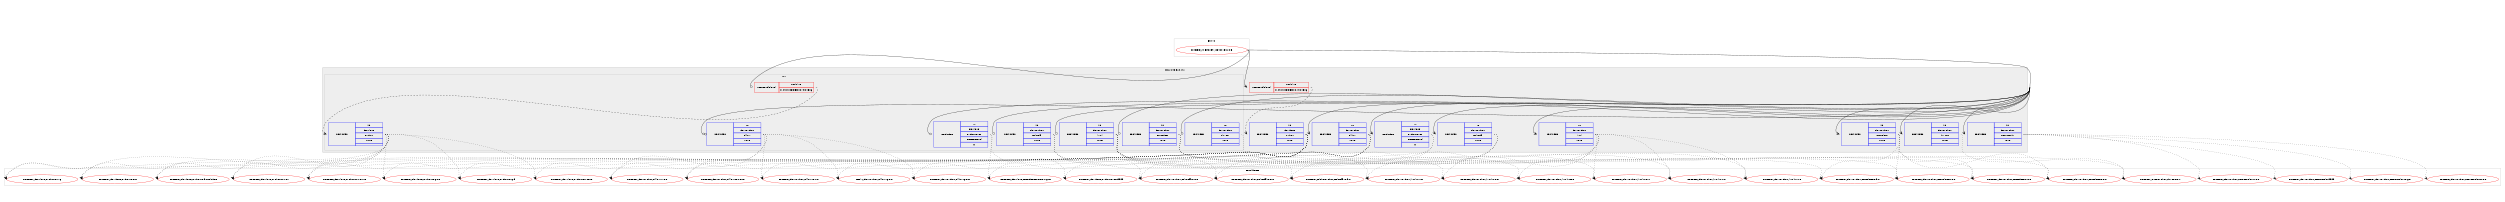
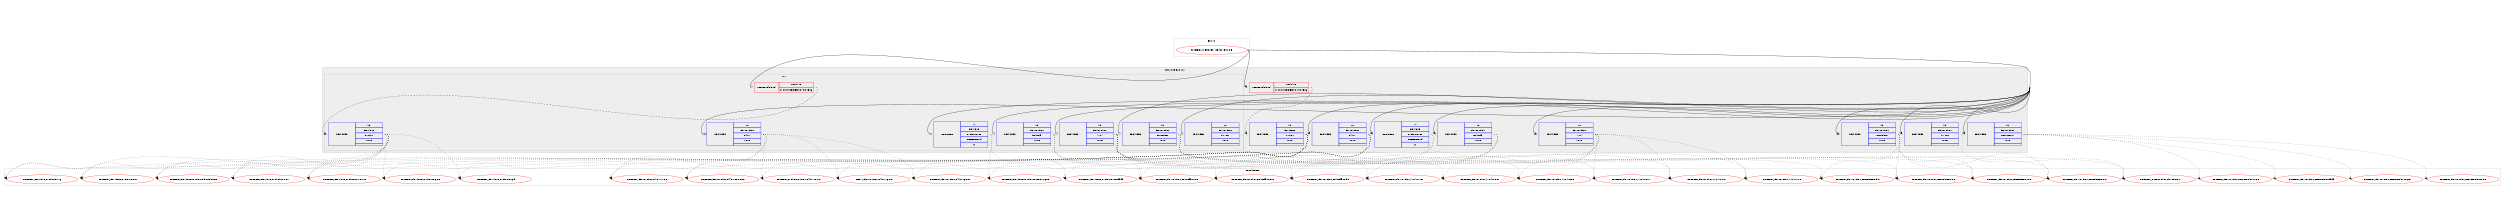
(572, 179) -> none
(799, 179) -> (799, 179)
(1026, 179) -> (1026, 179)
(1328, 179) -> (1328, 179)
